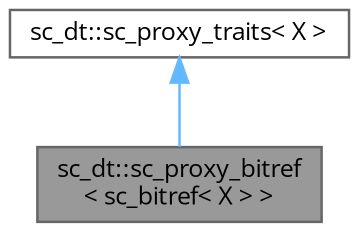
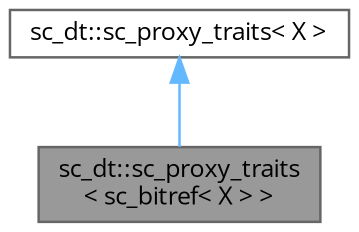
(180, 184) -> (180, 184)
